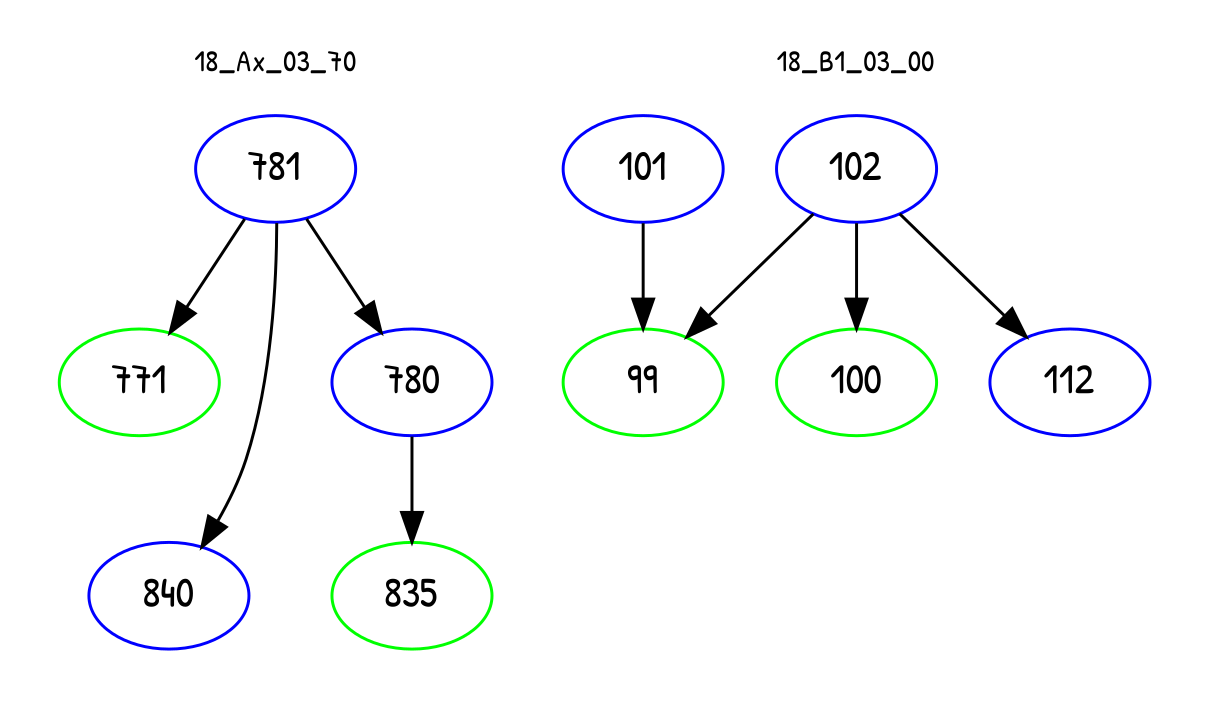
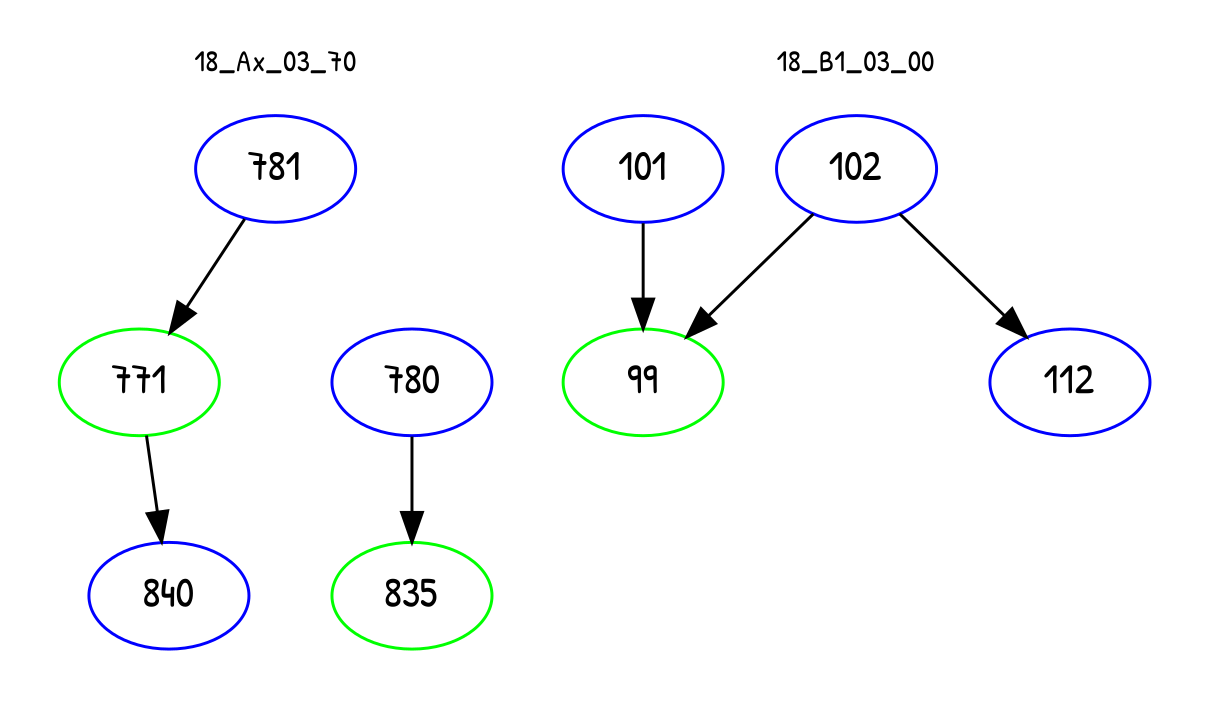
(335, 263) -> none
(265, 376) -> (152, 474)
(857, 382) -> none
